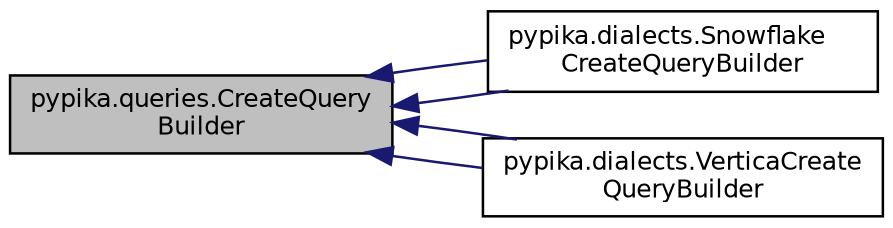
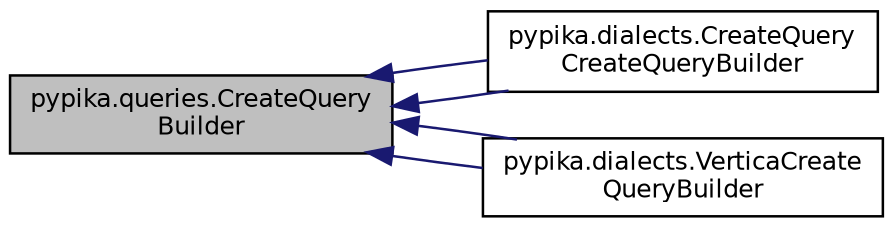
(683, 52) -> (683, 52)
